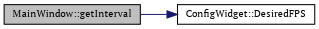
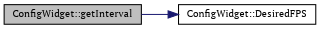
(72, 14) -> (73, 14)
